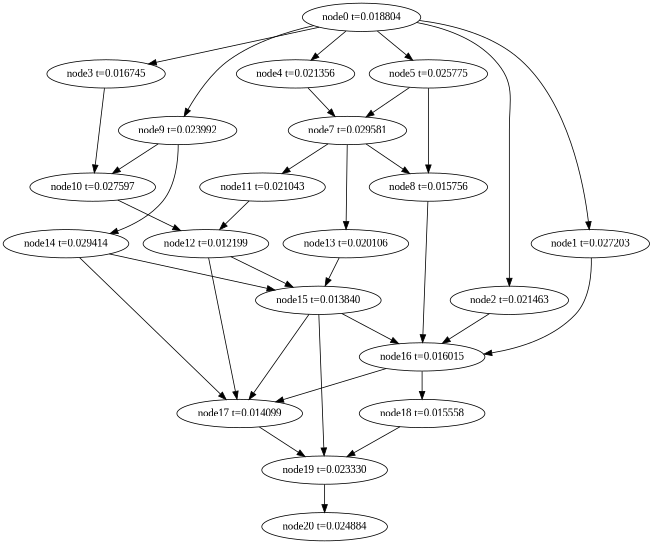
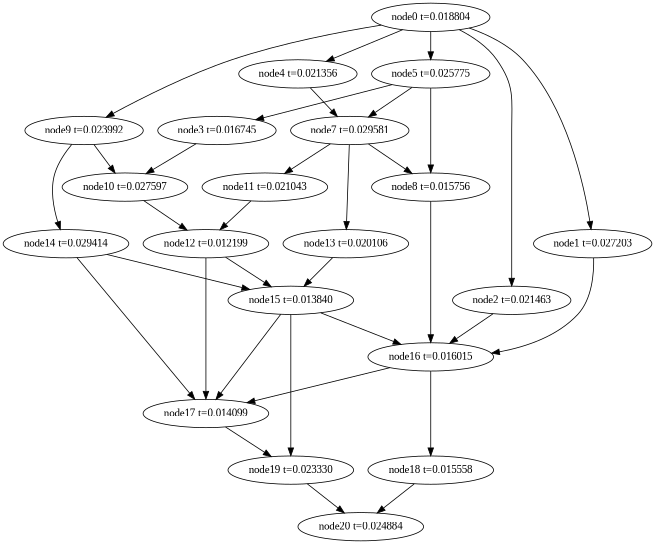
(238, 45) -> (331, 100)
(377, 440) -> (399, 496)
